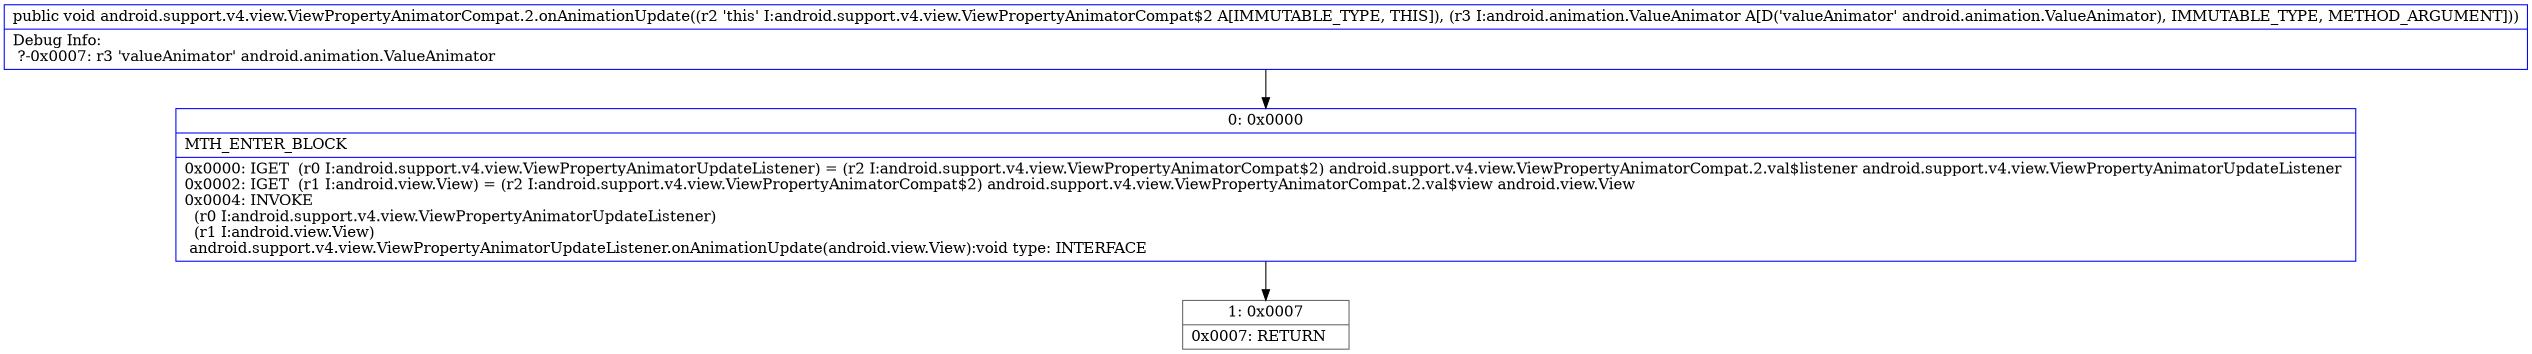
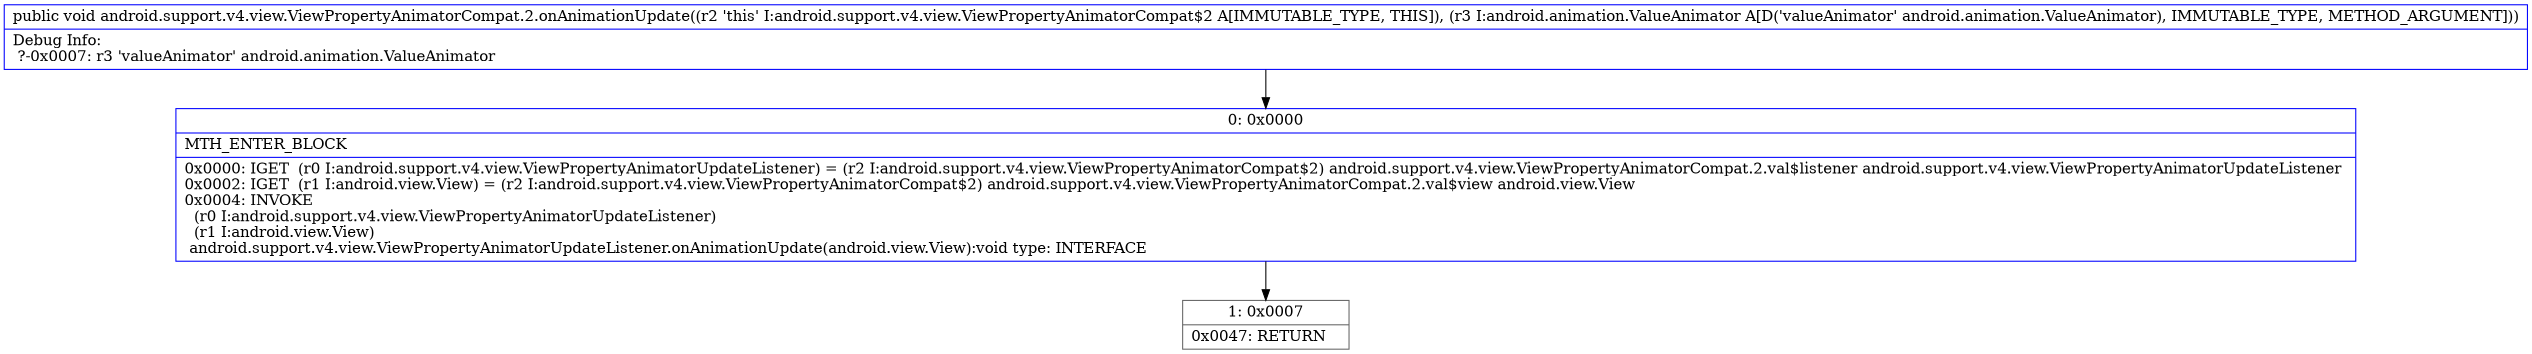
(1266, 336) -> (1266, 336)
